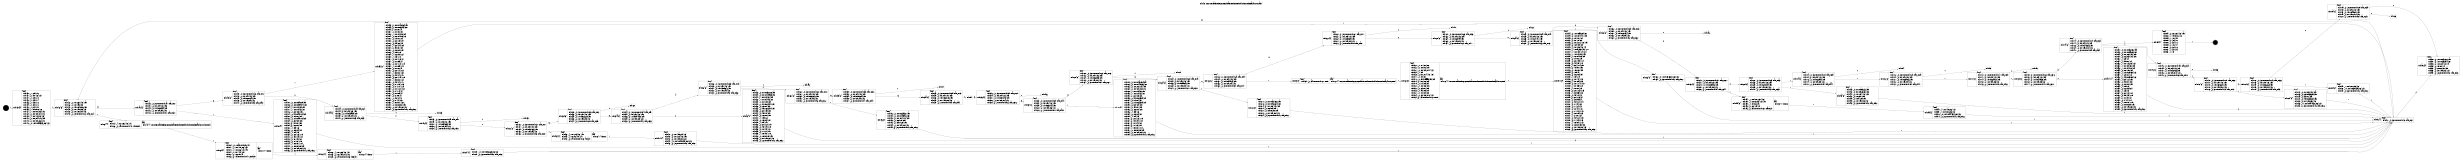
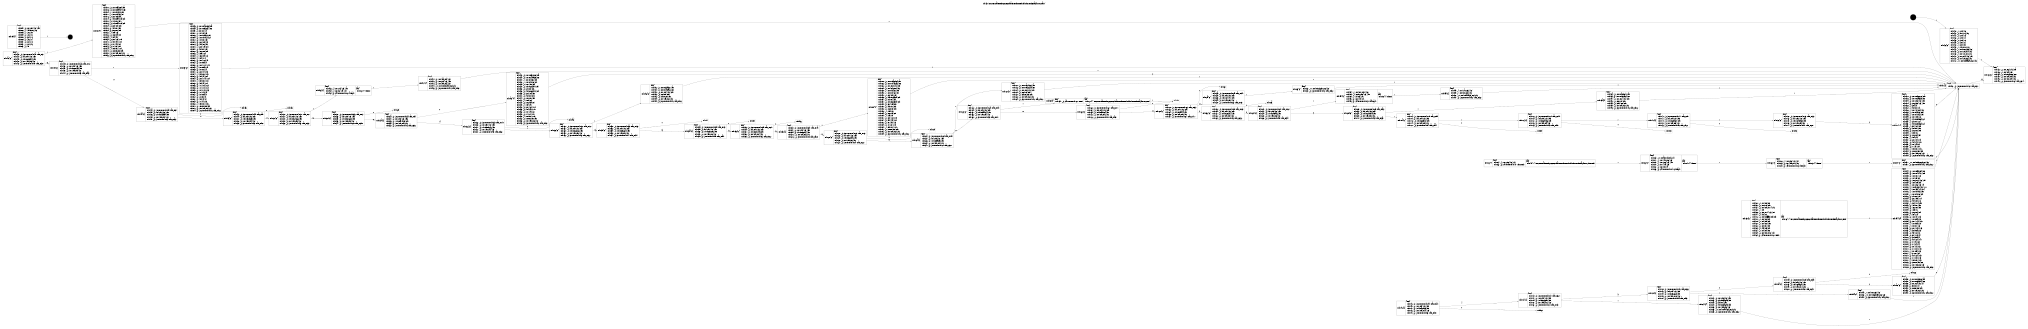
(1573, 27) -> (1199, 113)
(2081, 45) -> none
(1398, 81) -> (1161, 101)
(2413, 97) -> (1955, 180)
(974, 98) -> (728, 132)
(115, 108) -> none
(111, 118) -> none
